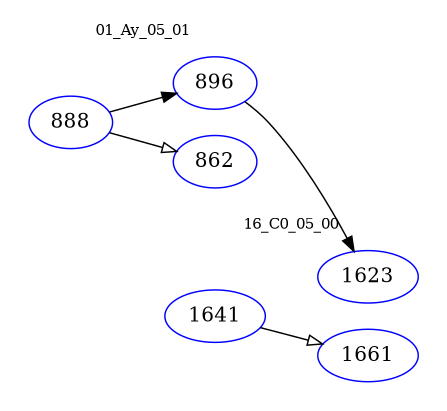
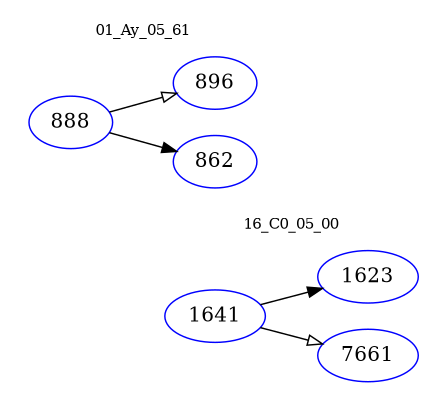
(143, 31) -> (143, 31)
(136, 105) -> (136, 105)
(136, 140) -> (136, 140)
(302, 165) -> (284, 298)
(368, 355) -> (368, 355)
